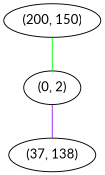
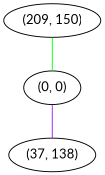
(52, 21) -> (52, 21)
(52, 88) -> (52, 88)
